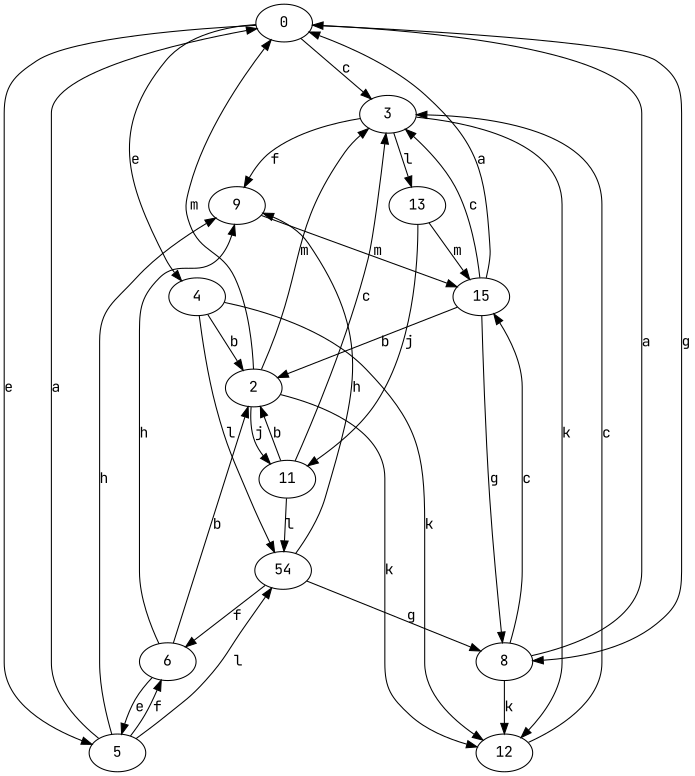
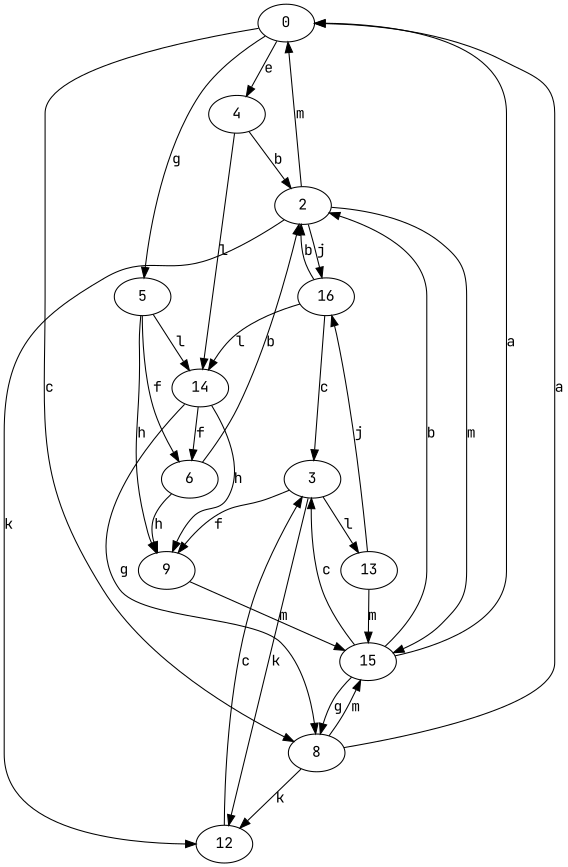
(332, 65) -> none
(300, 247) -> (467, 397)
(51, 324) -> none
(686, 342) -> (50, 388)
(9, 388) -> (177, 160)
(422, 473) -> none
(287, 479) -> (326, 297)
(527, 479) -> (356, 707)
(283, 570) -> (200, 388)
(135, 699) -> none
